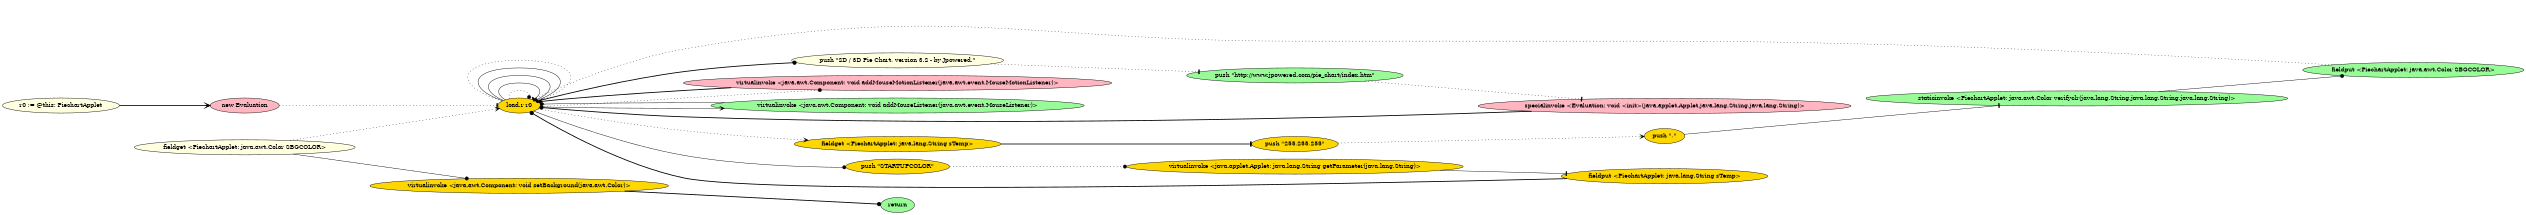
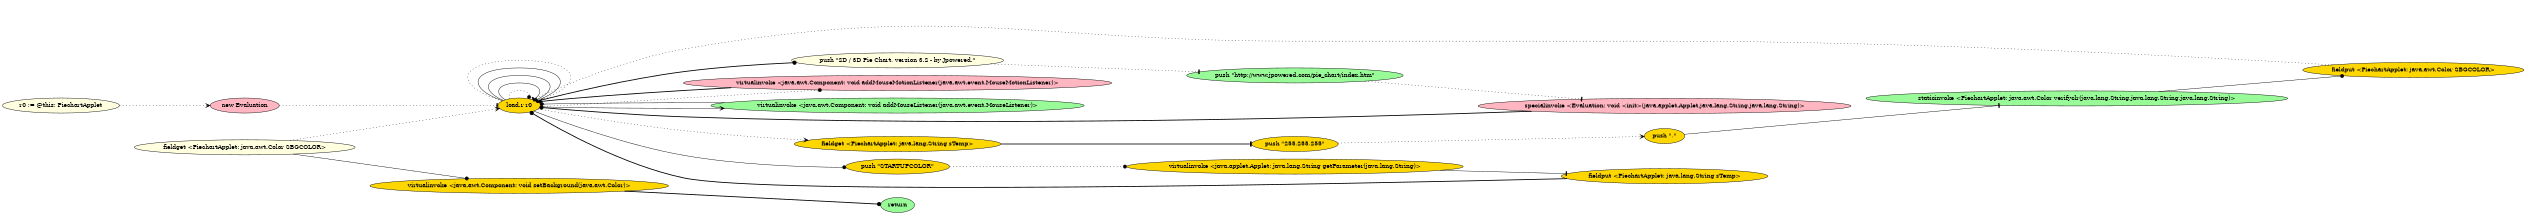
(2413, 70) -> (2413, 70)
(163, 106) -> (163, 106)
